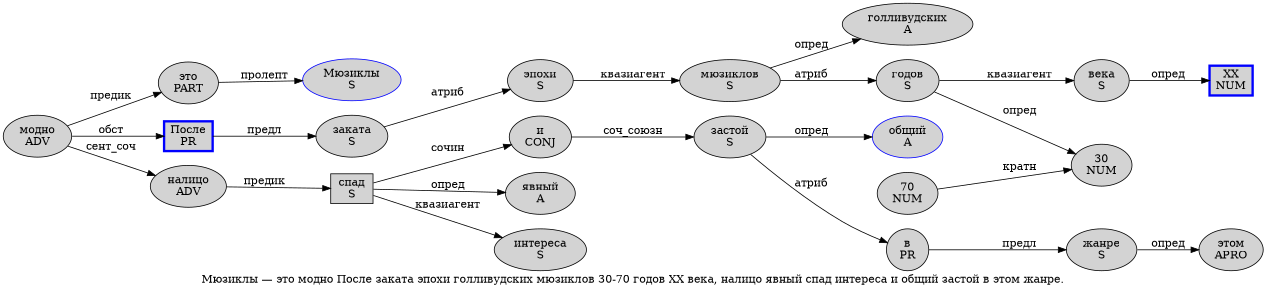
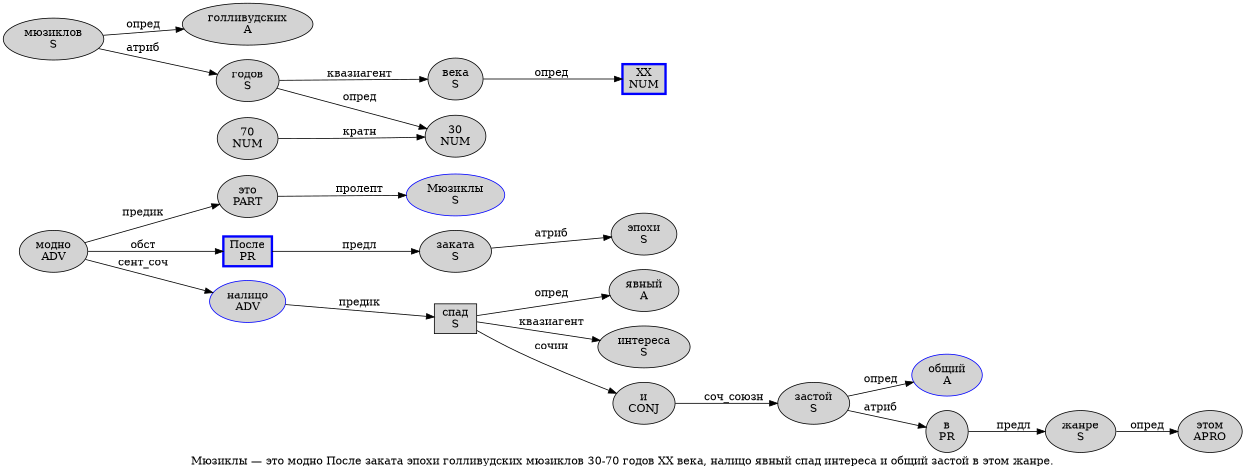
(622, 81) -> none
(188, 186) -> (248, 301)
